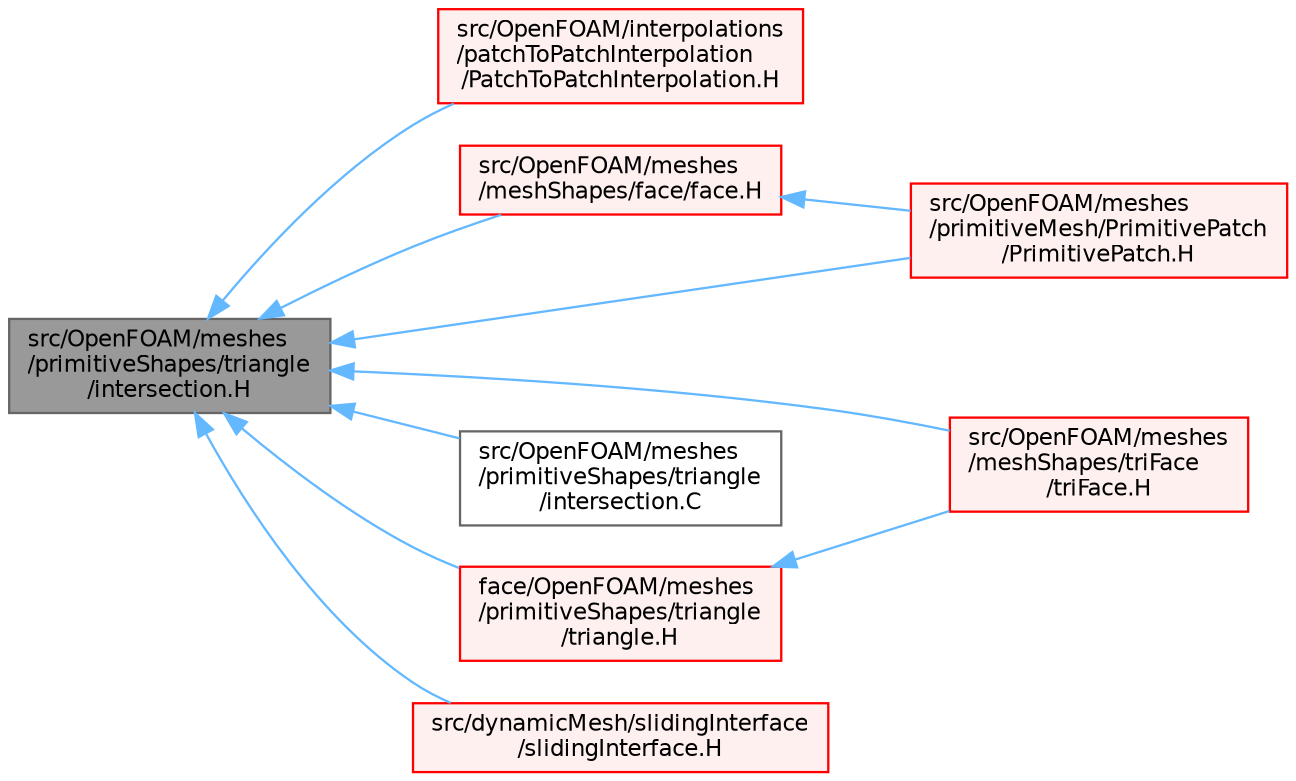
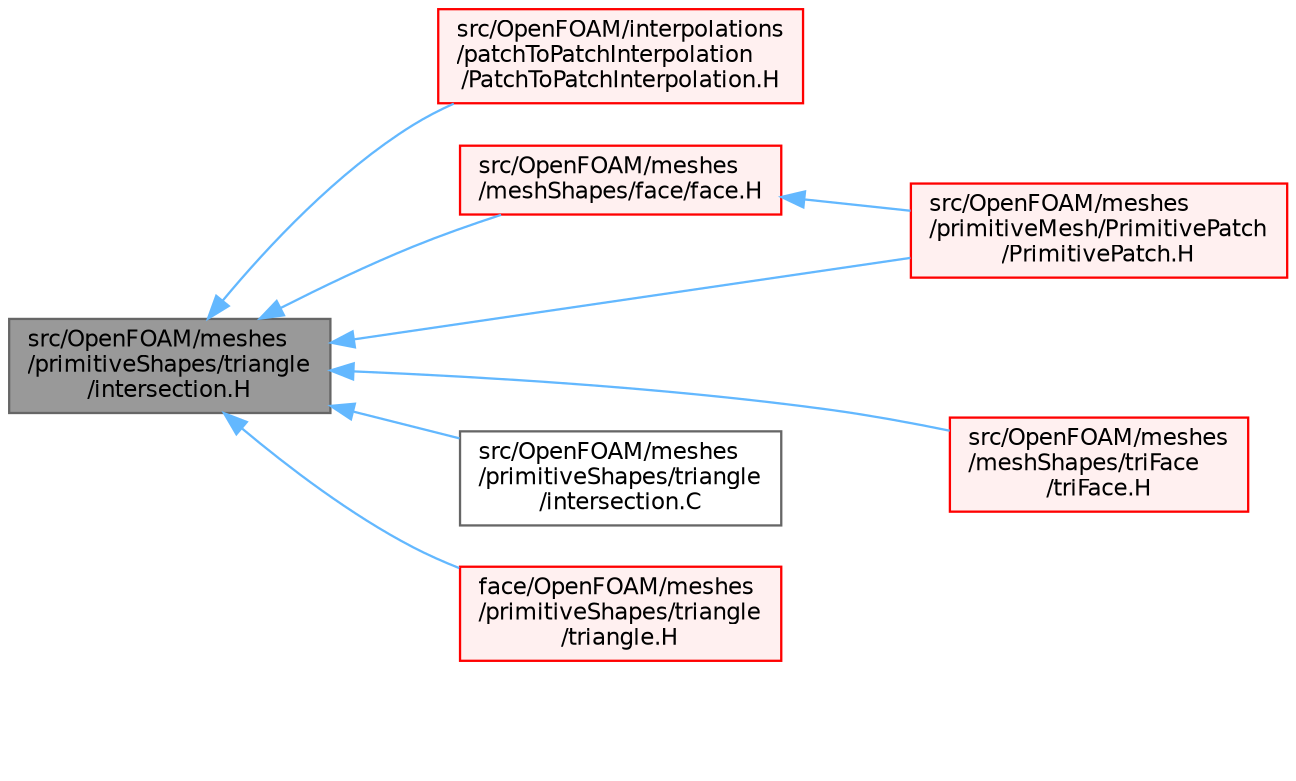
(872, 535) -> none
(621, 738) -> none
